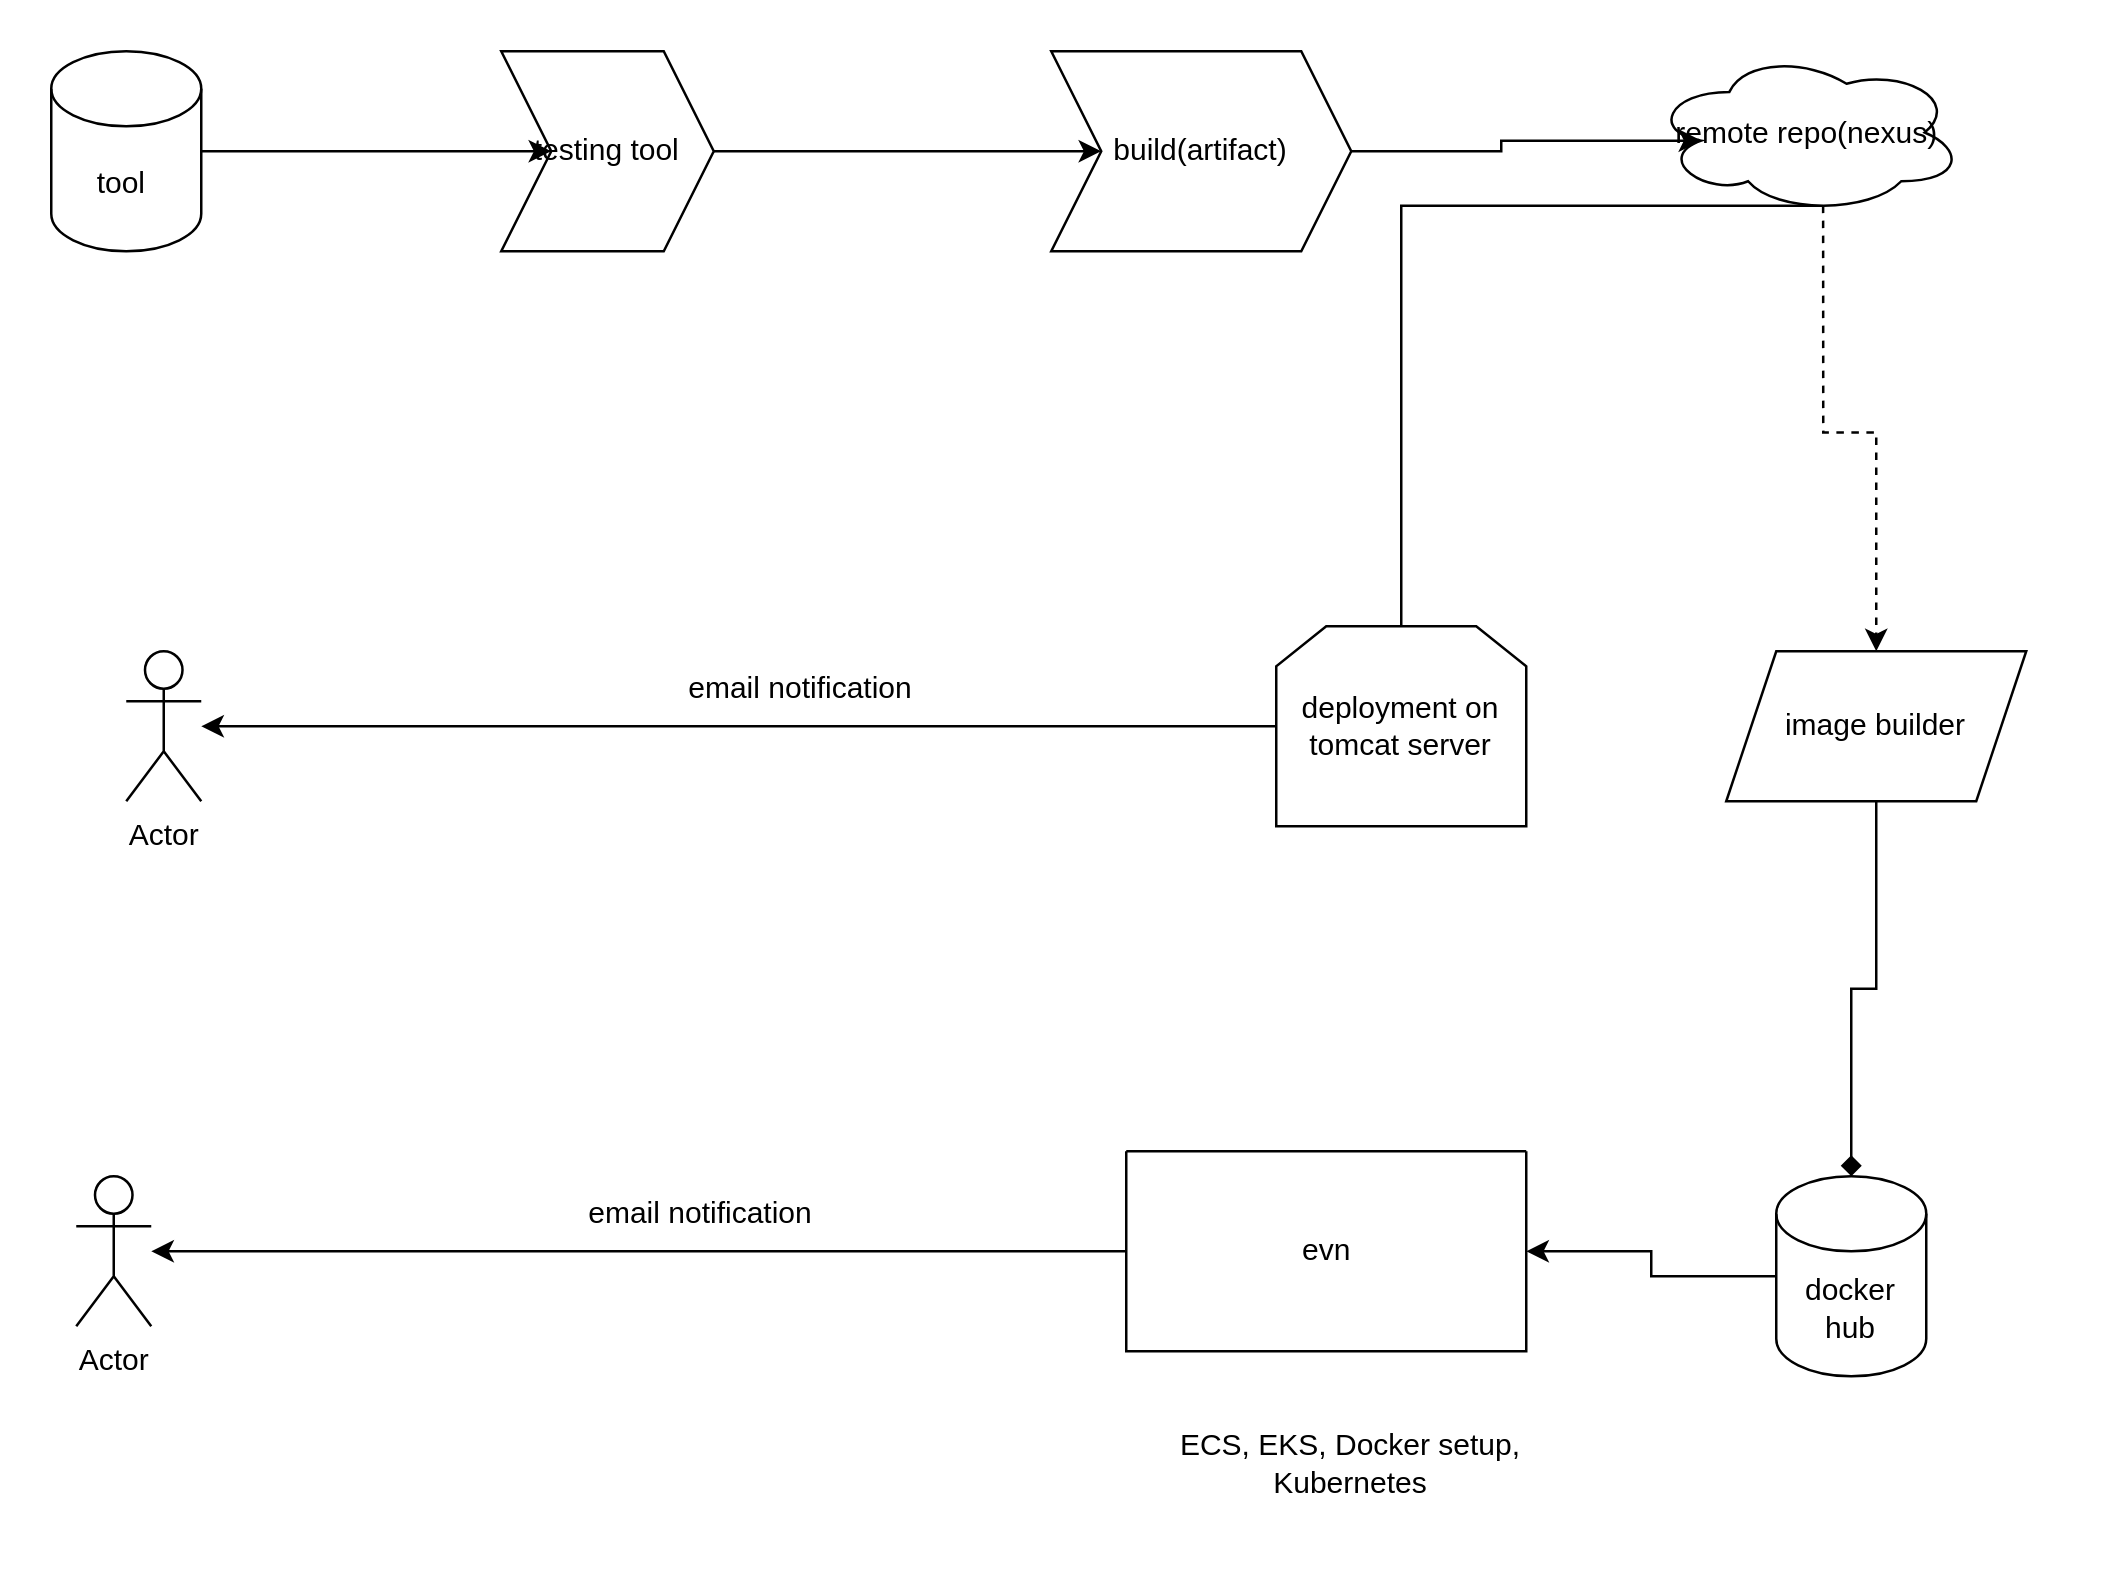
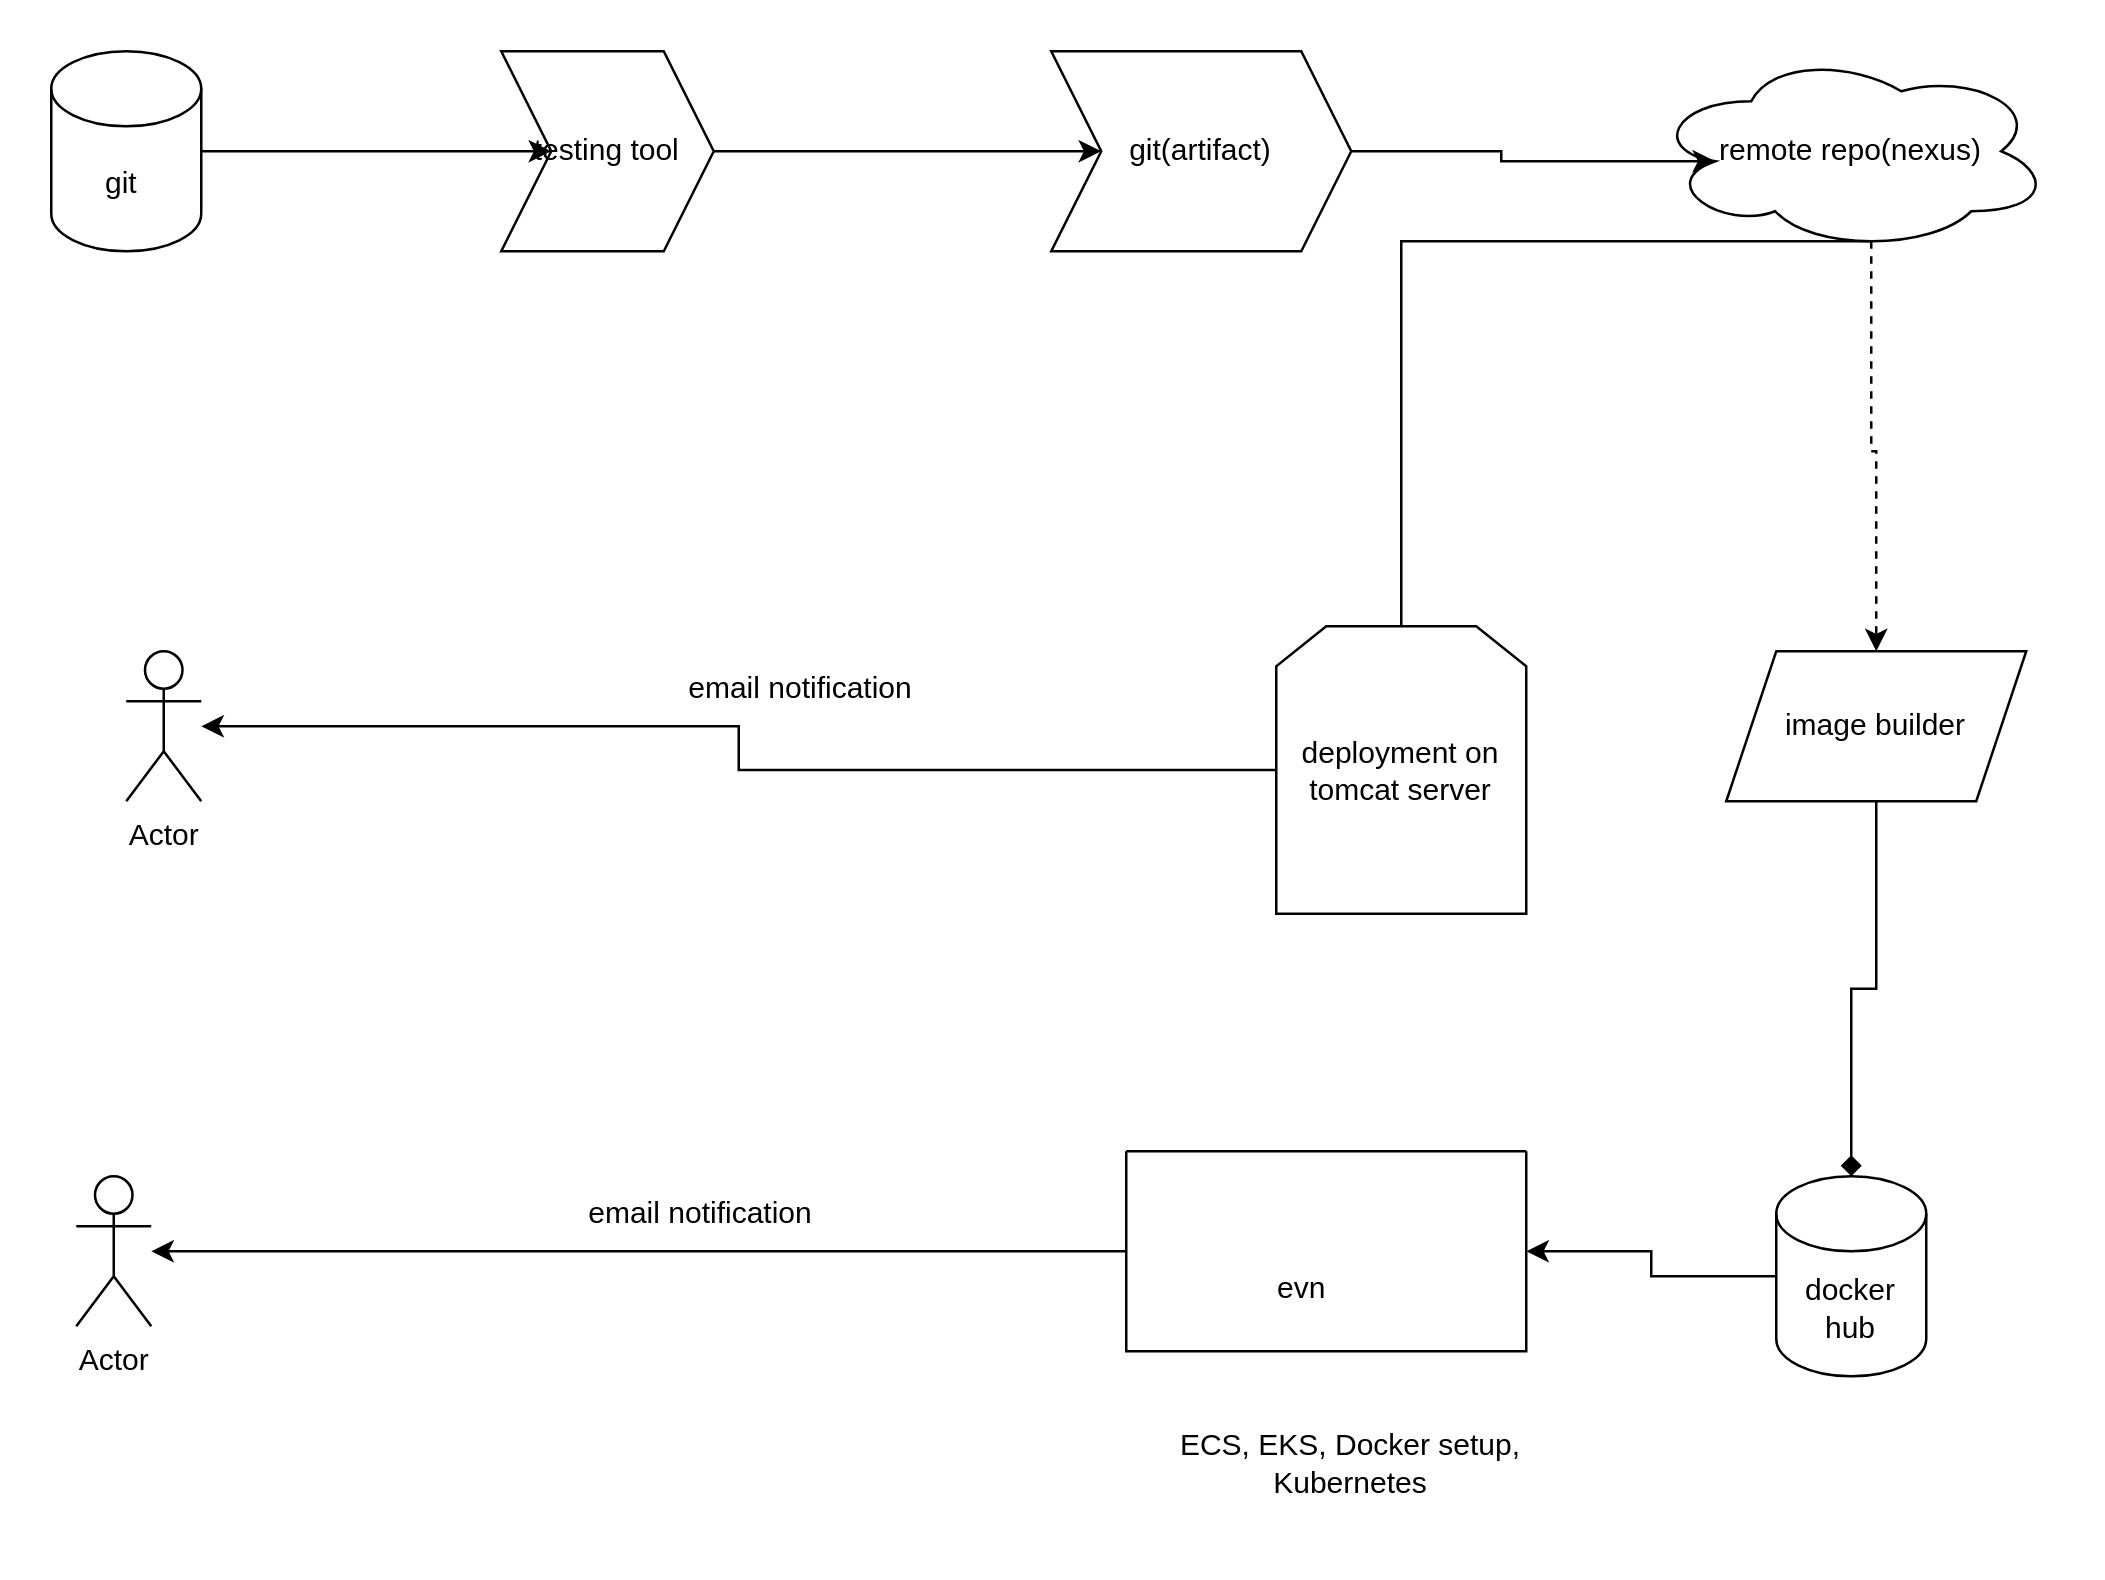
(1808, 133) -> (1851, 151)
(1201, 151) -> (1201, 151)
(126, 184) -> (126, 184)
(1401, 726) -> (1401, 770)
(1326, 1251) -> (1301, 1289)
